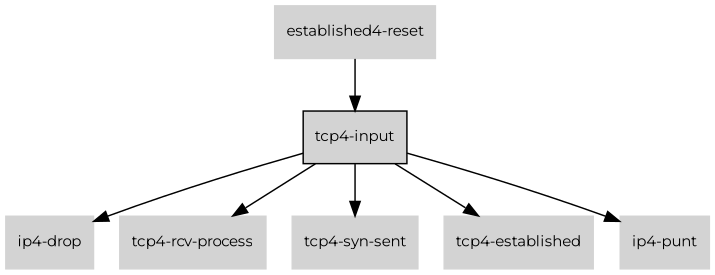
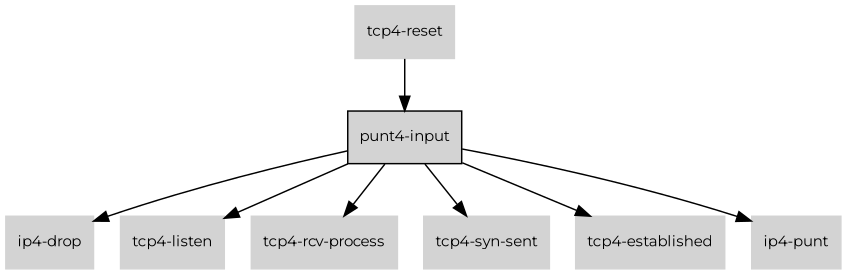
(355, 32) -> (405, 32)
(355, 137) -> (405, 137)
none -> (172, 243)
